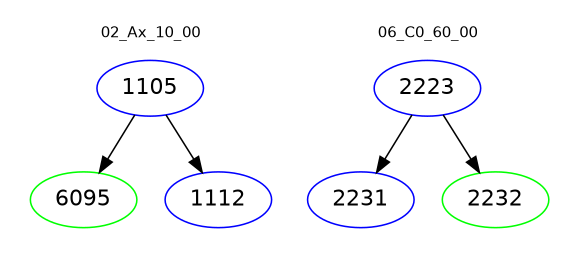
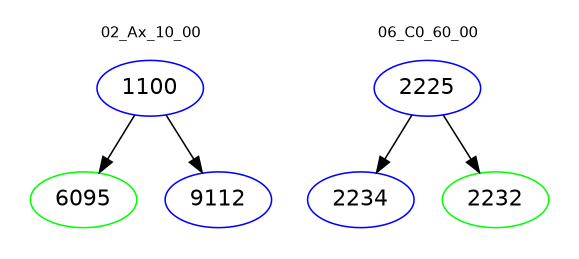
(150, 88) -> (150, 88)
(427, 88) -> (427, 88)
(218, 200) -> (218, 200)
(361, 200) -> (361, 200)
